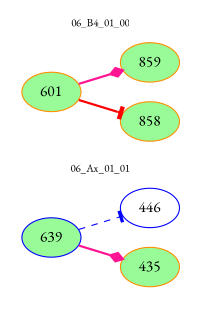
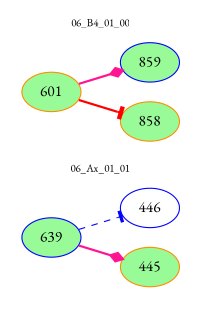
(150, 62) -> (150, 62)
(150, 267) -> (150, 267)
